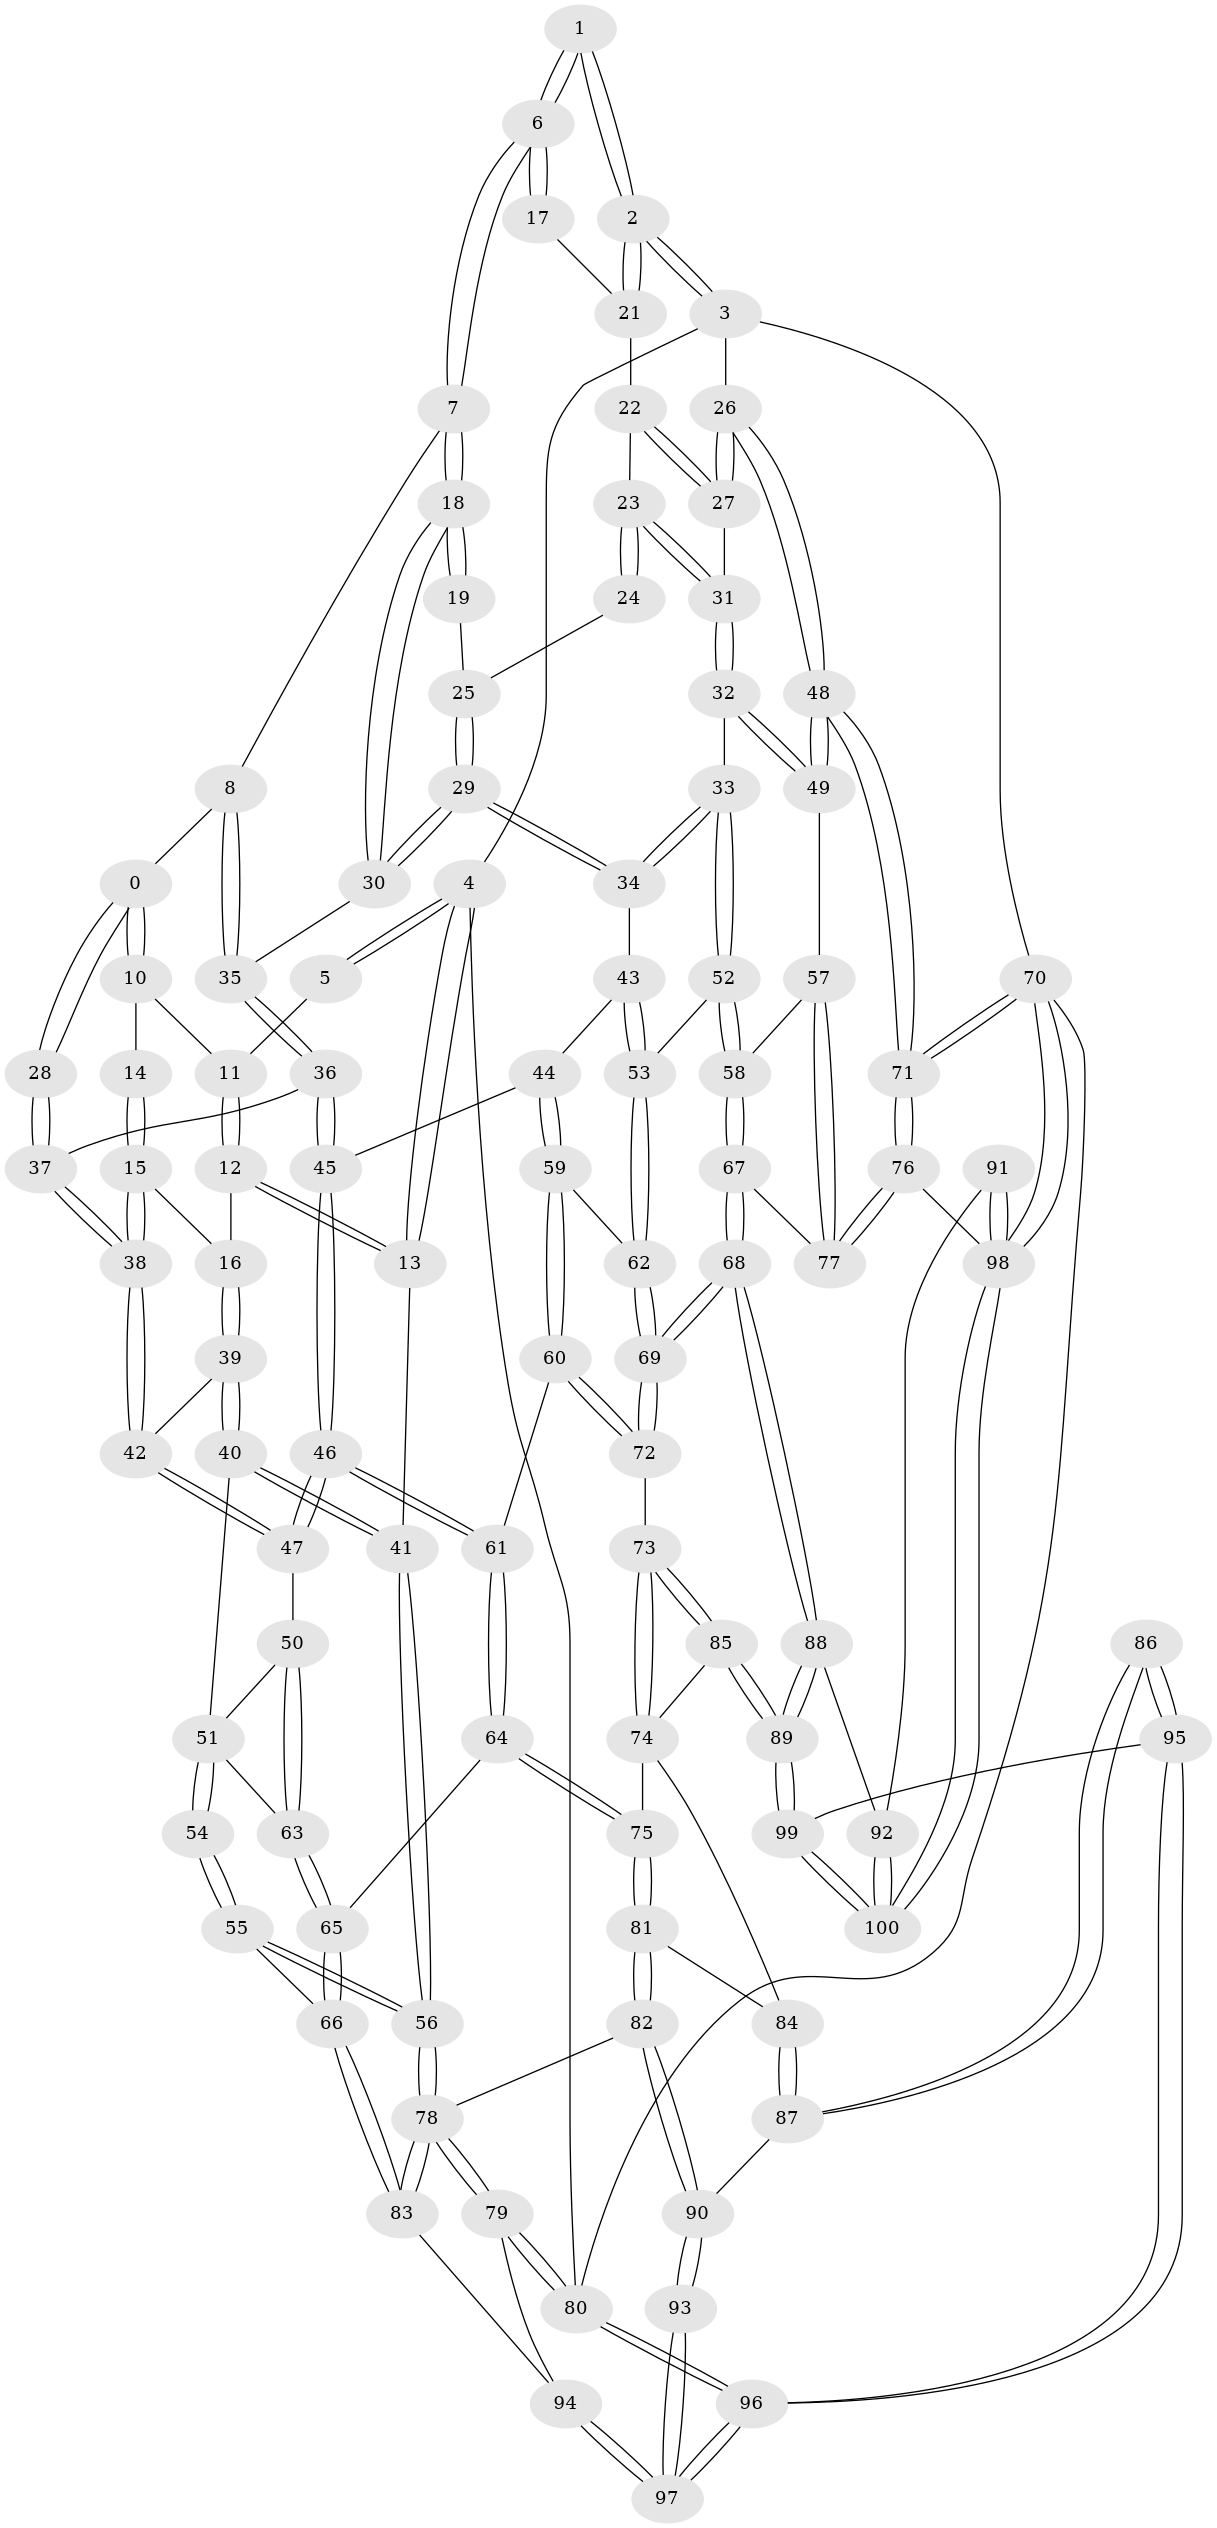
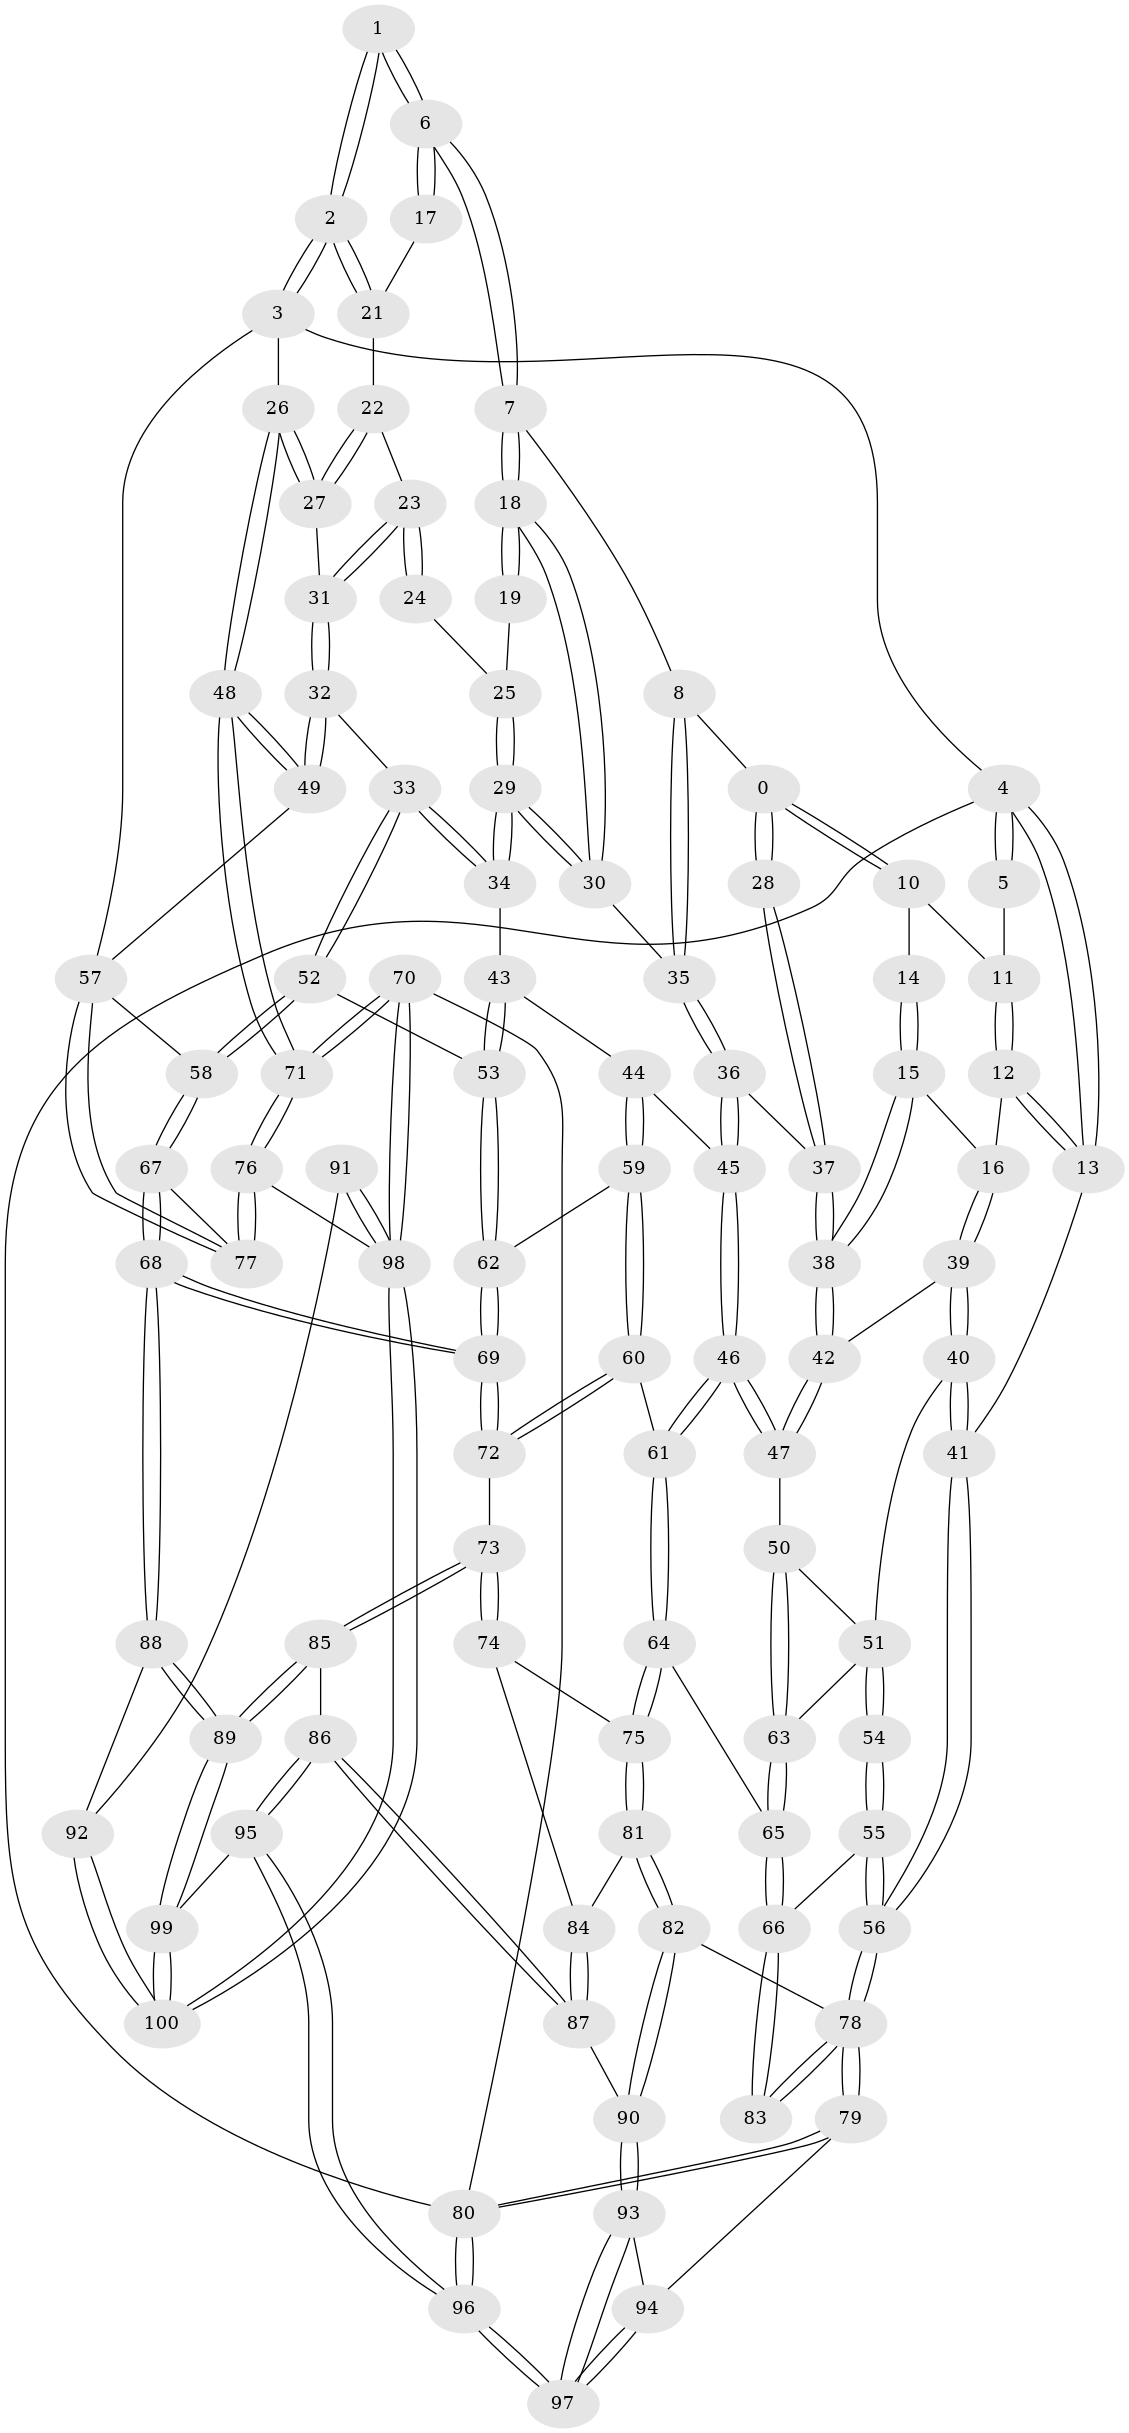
(1000, 569) -> (123, 618)
(682, 1692) -> (321, 1692)
(484, 2309) -> (639, 2261)
